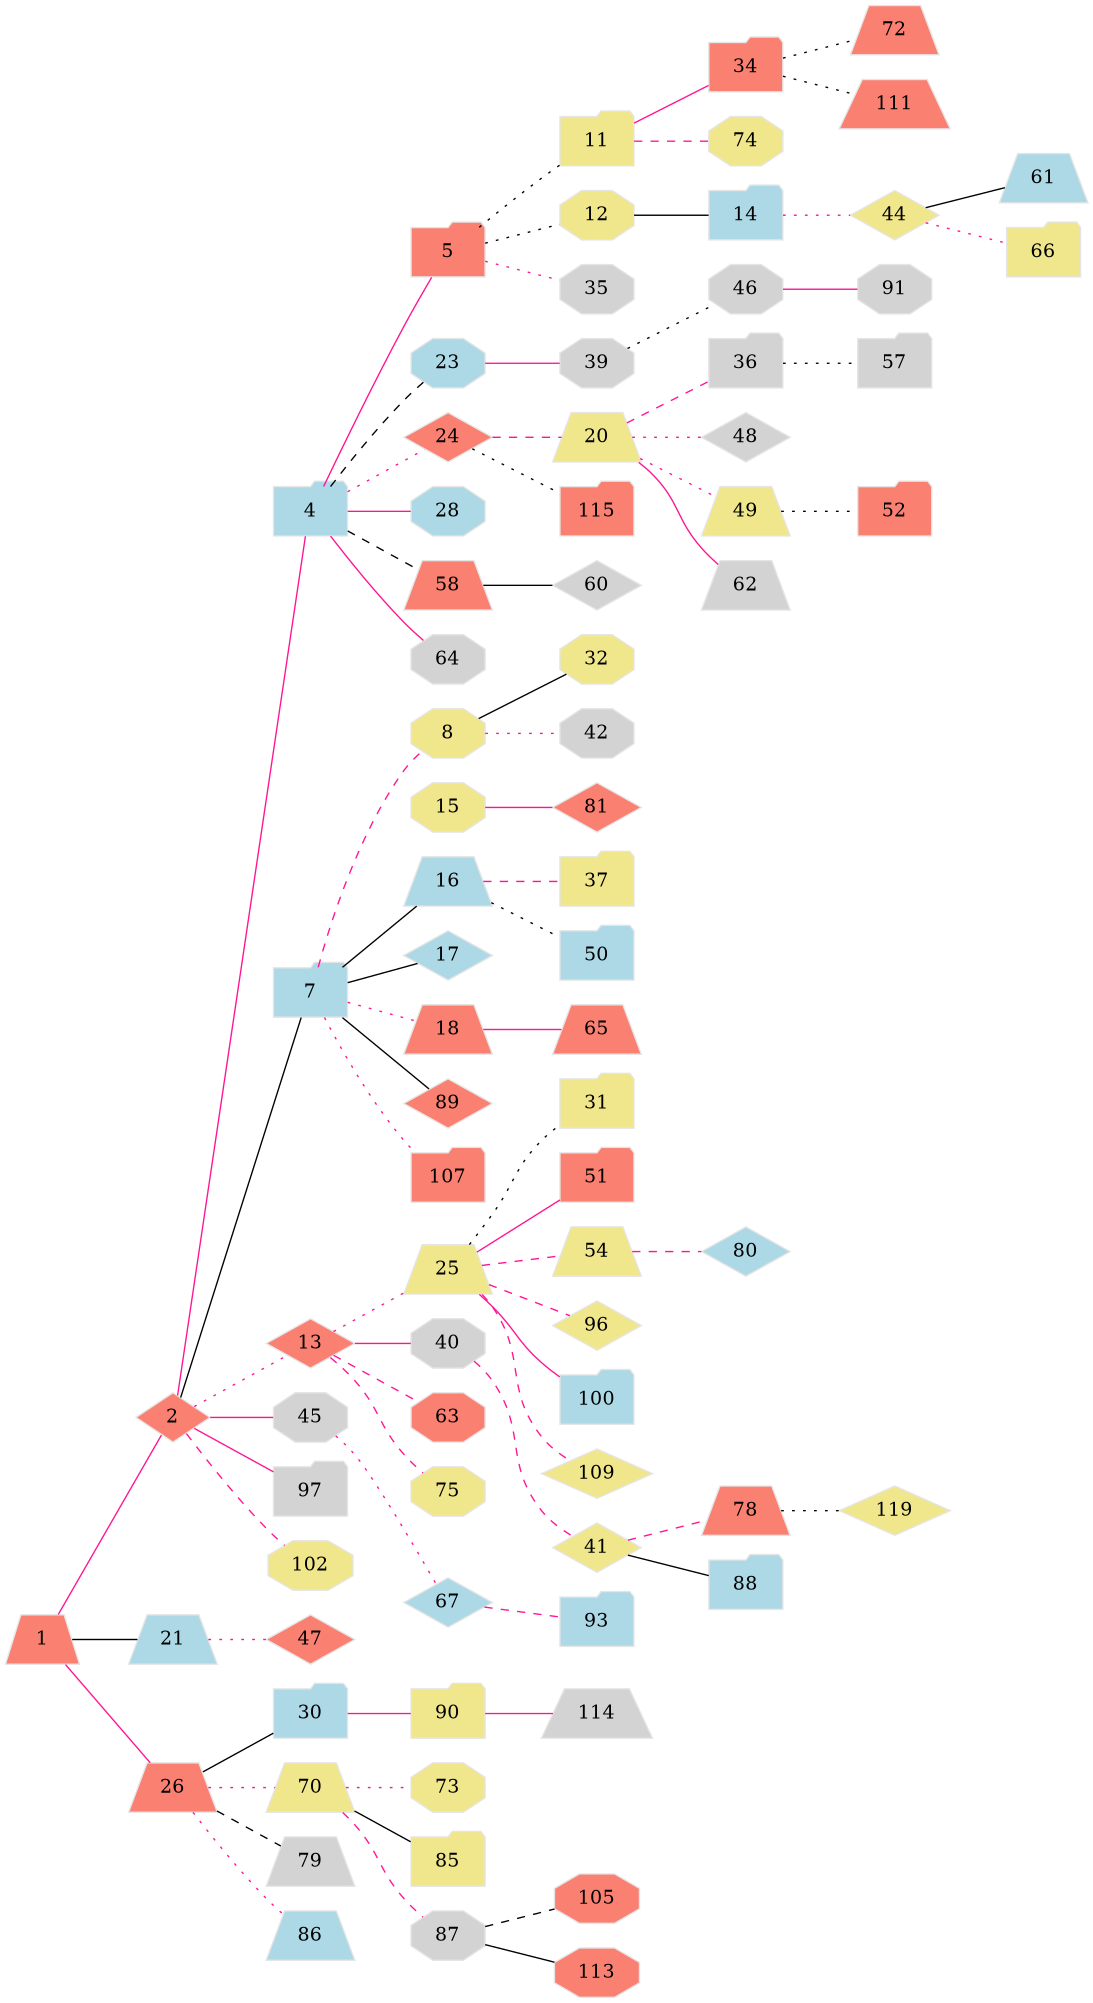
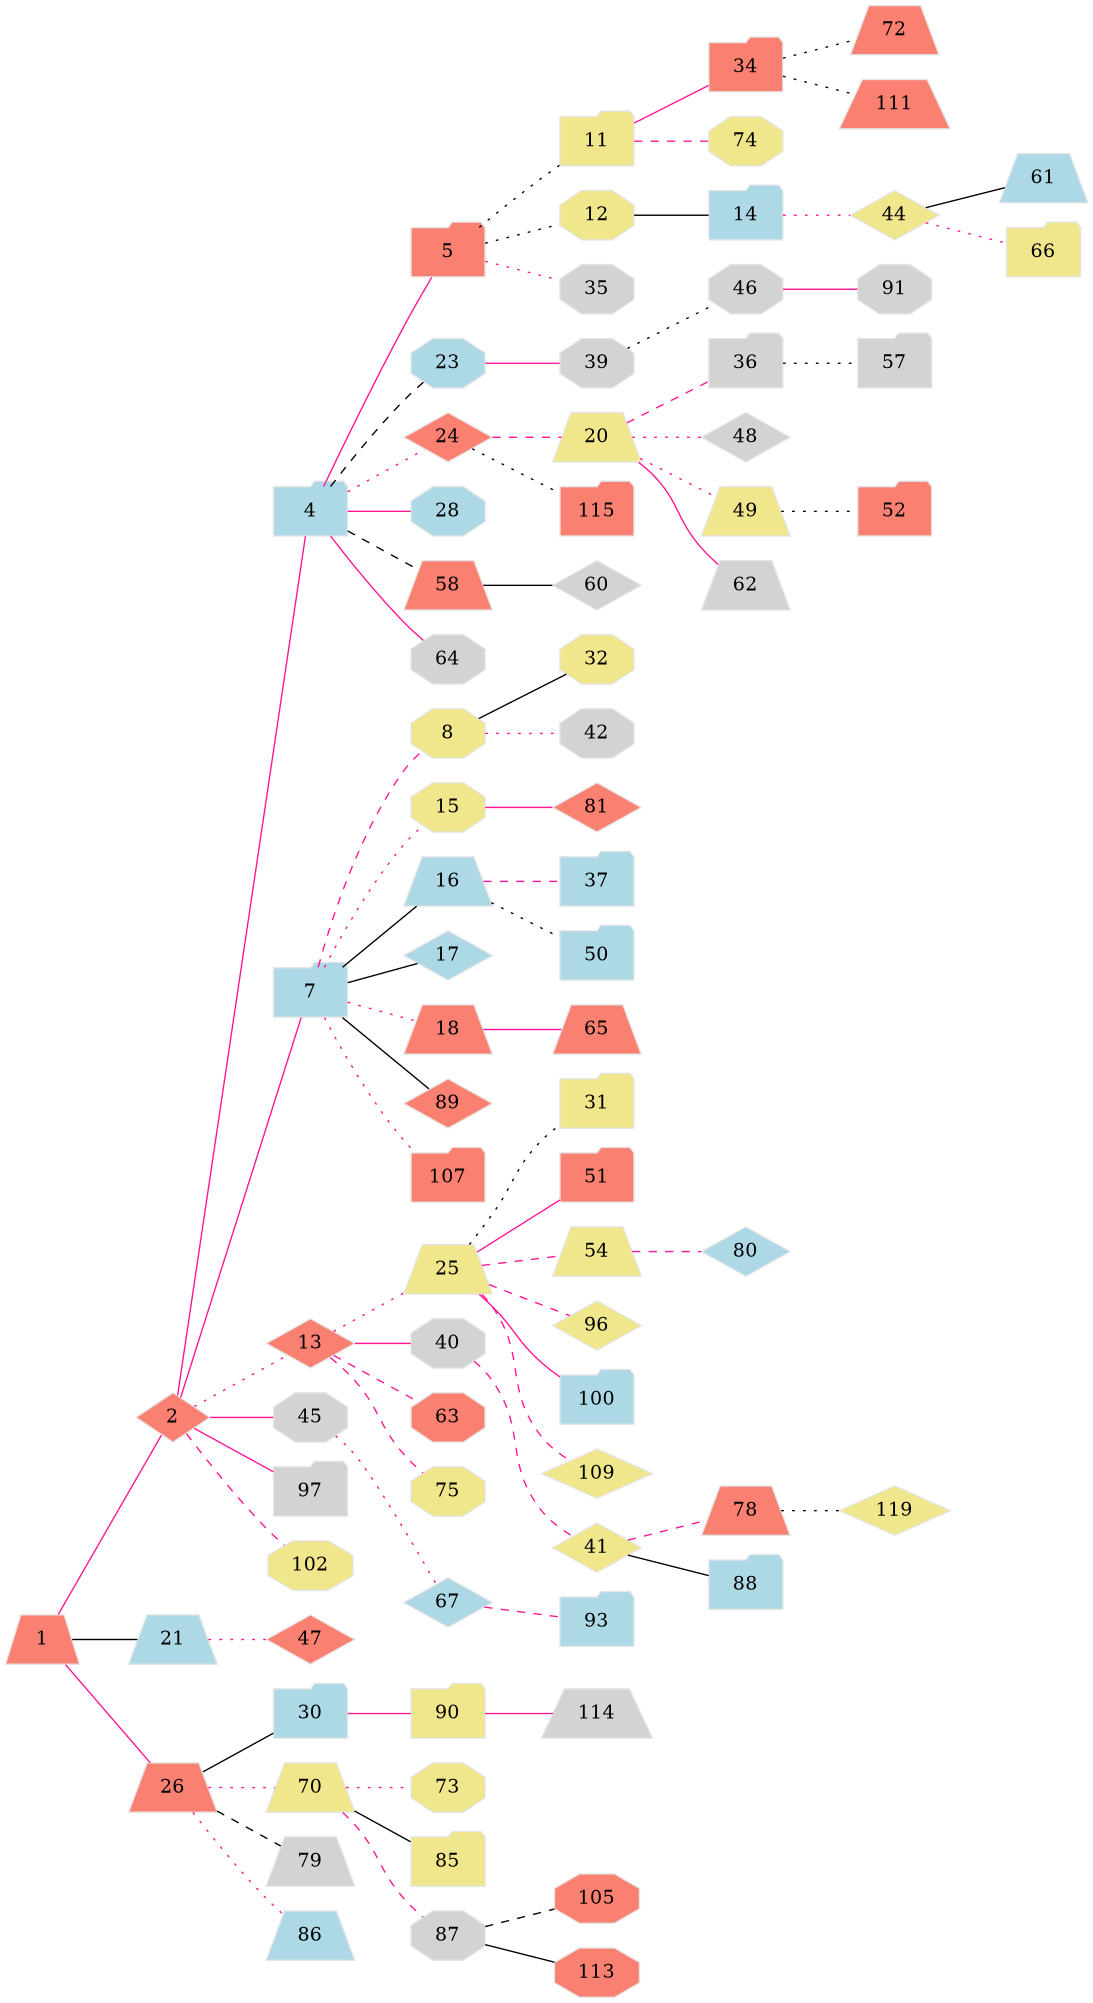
(597, 881) -> (597, 881)
none -> (368, 893)
(241, 1208) -> (241, 1208)
